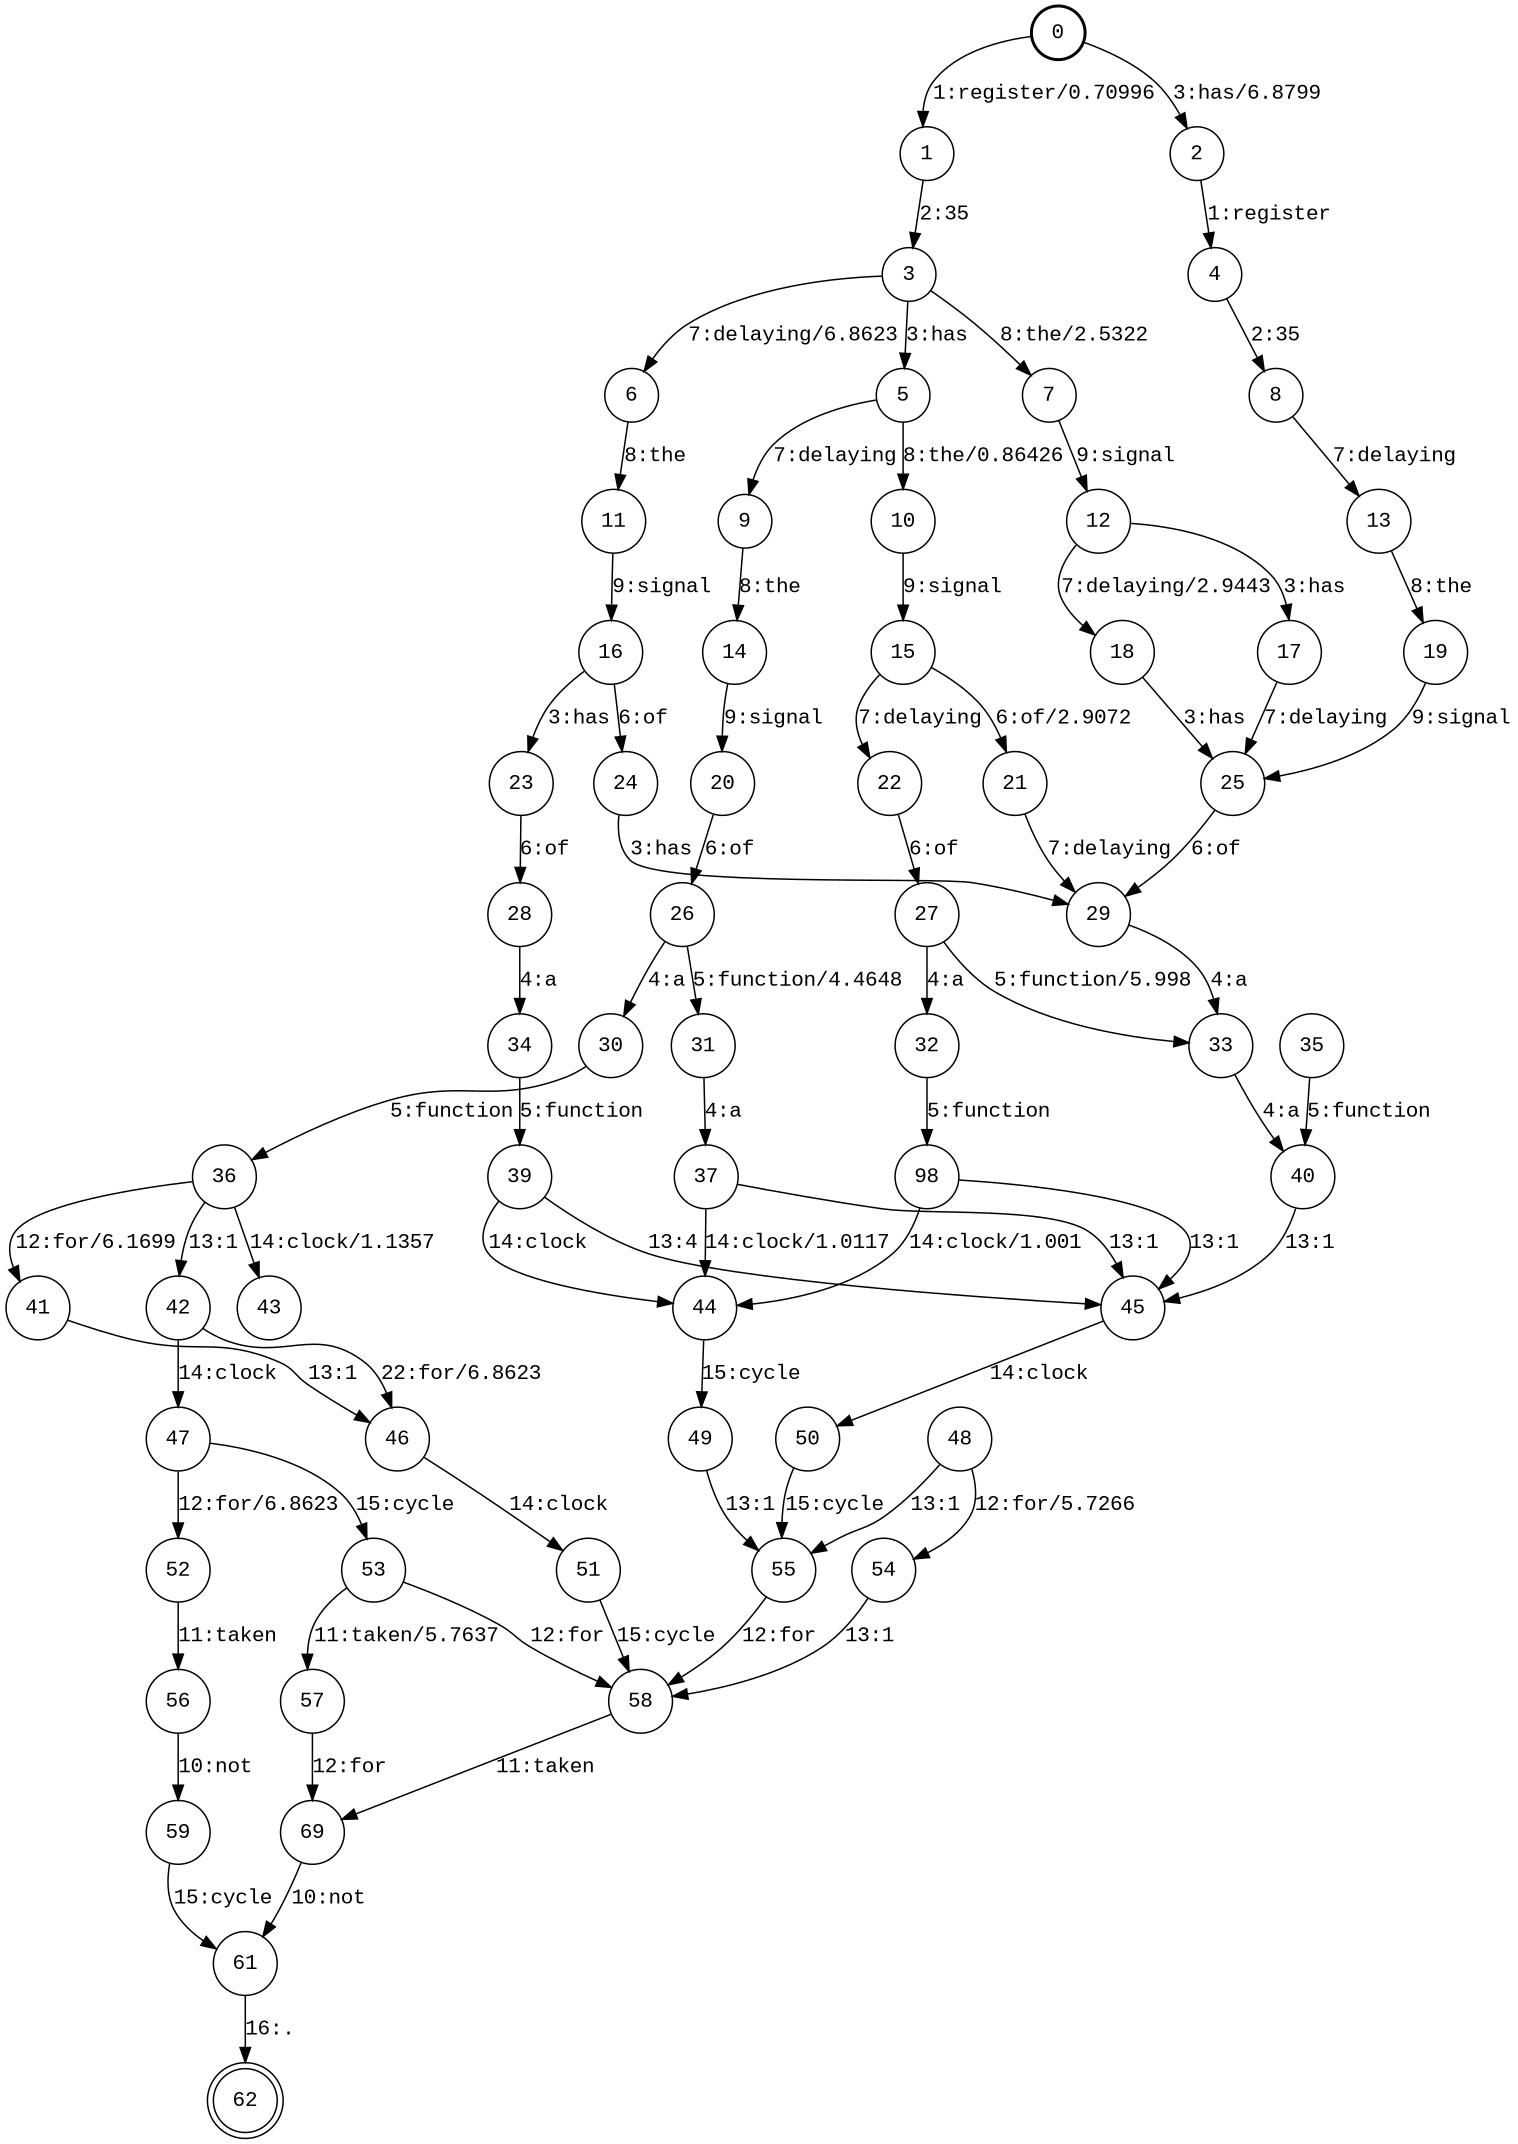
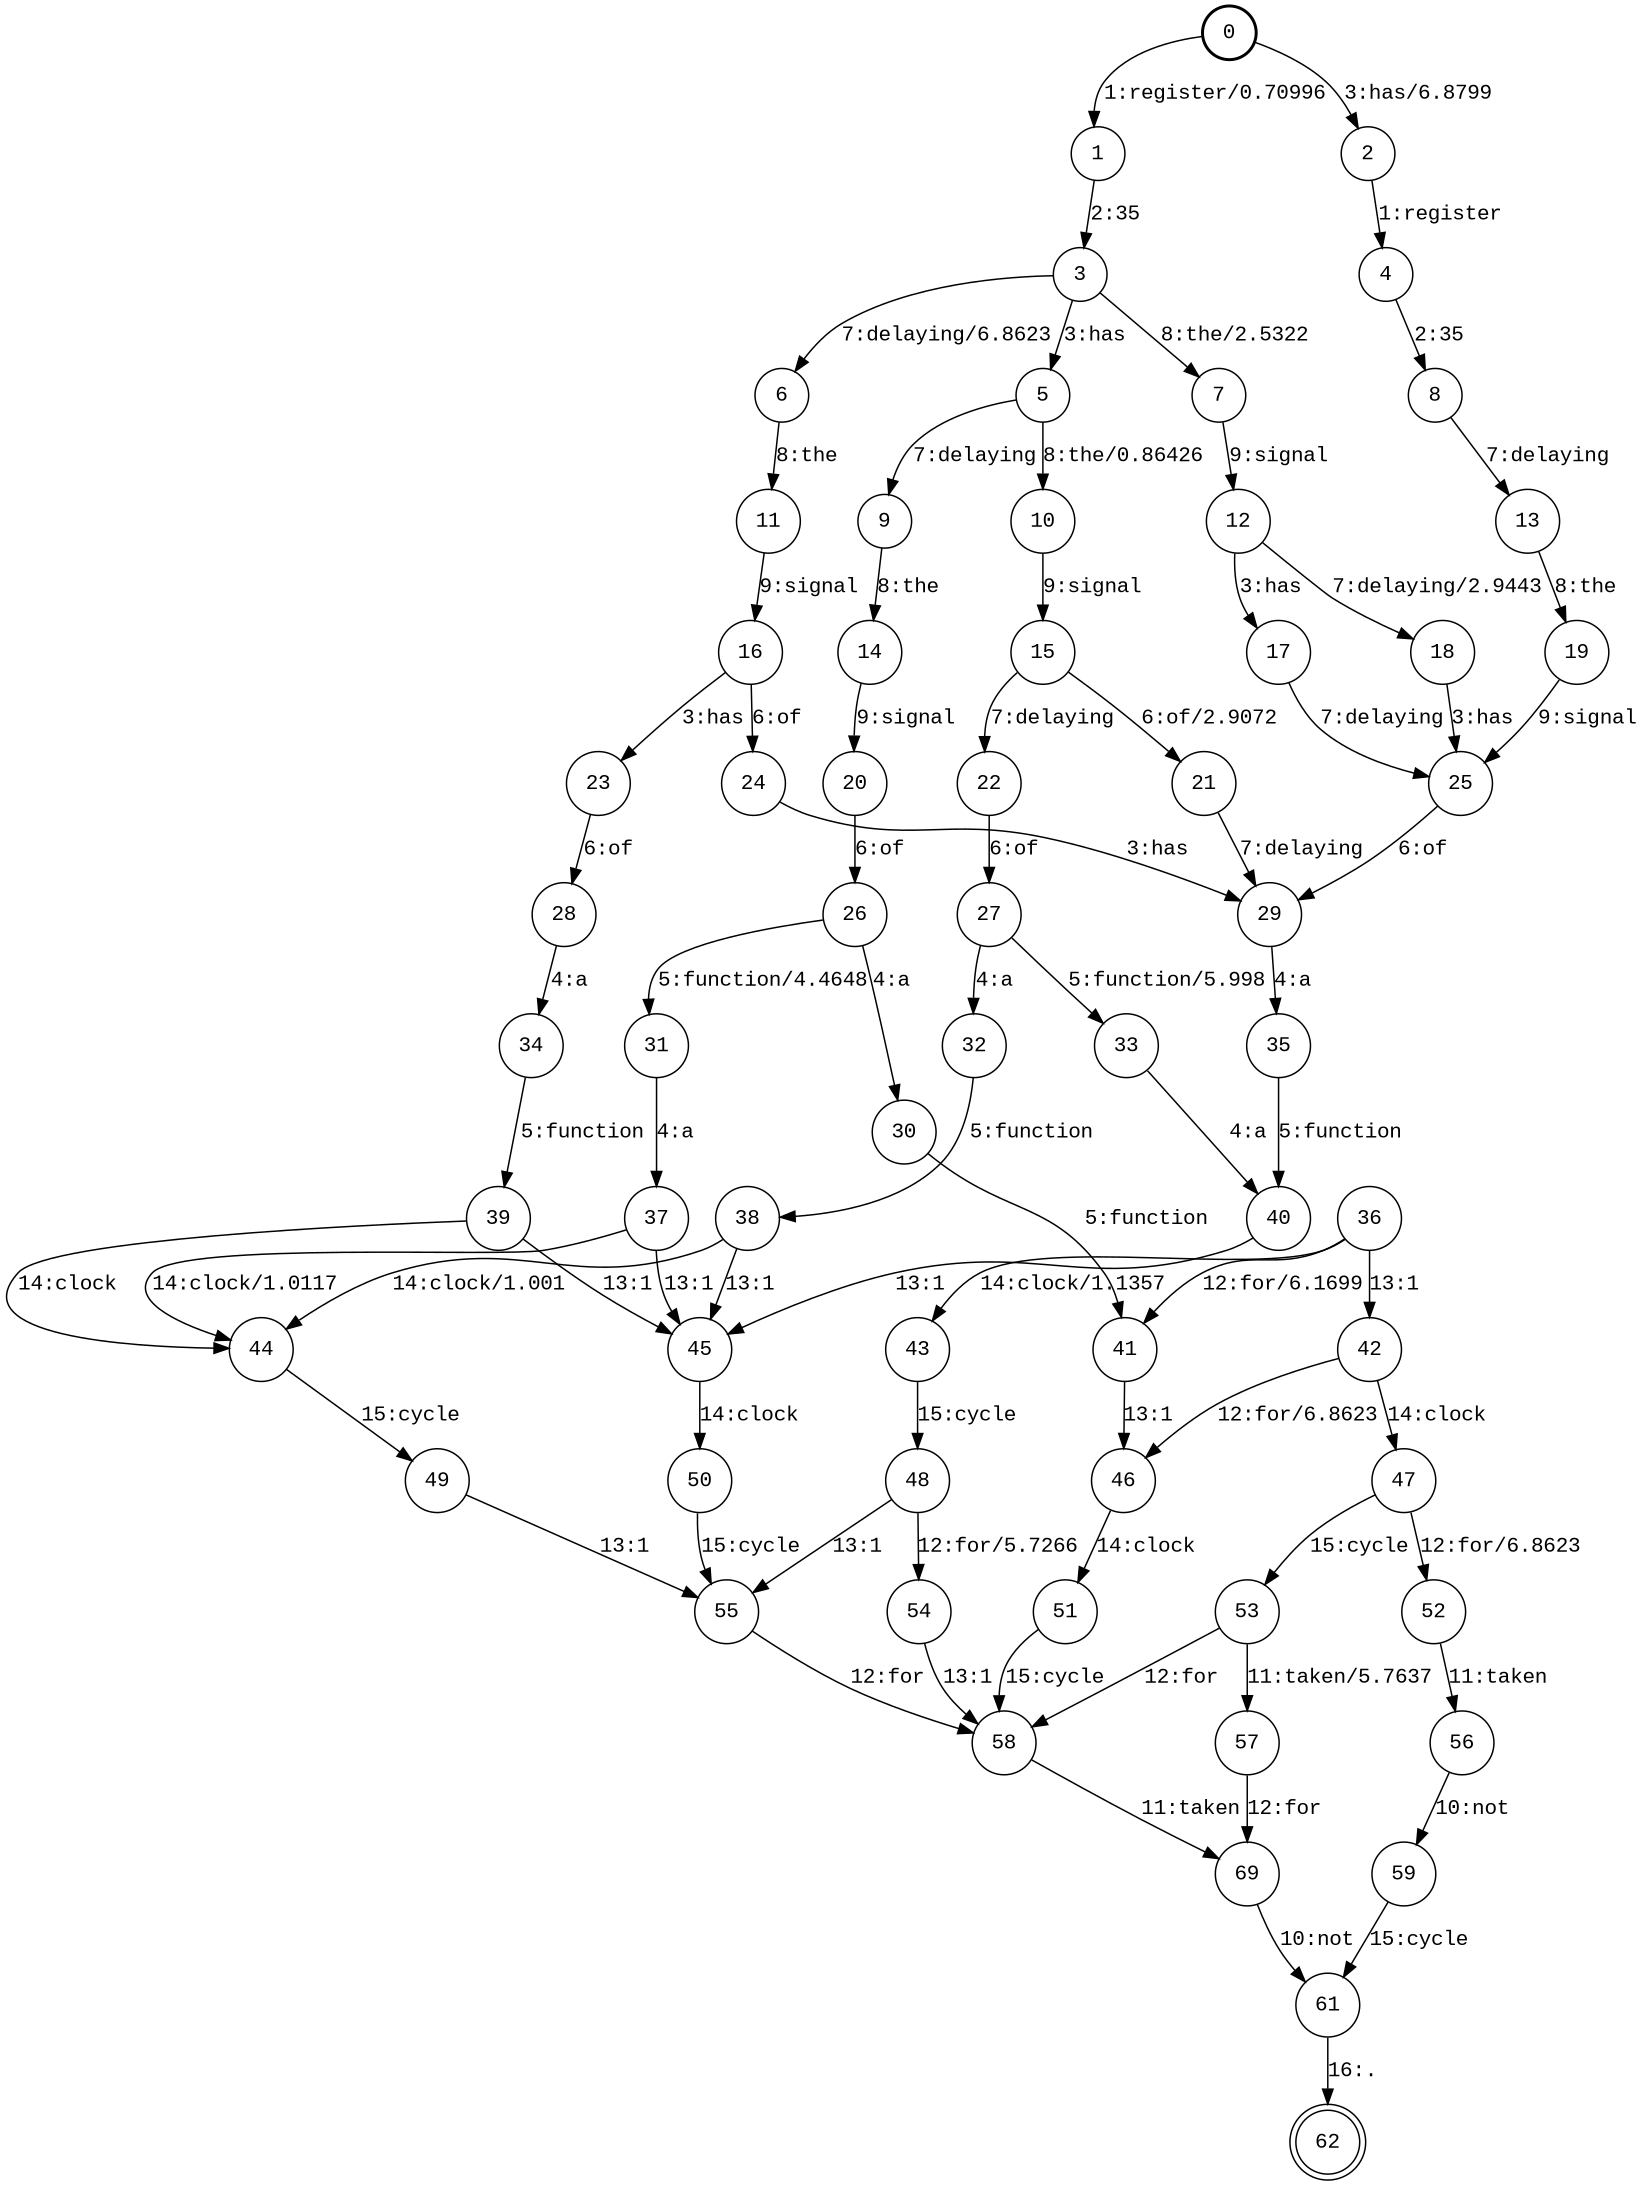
(1180, 952) -> (1274, 973)
(422, 1093) -> (1035, 1214)
(927, 1177) -> (748, 1218)
(673, 1242) -> (628, 1284)
(462, 1374) -> (1298, 1415)
none -> (918, 1408)
